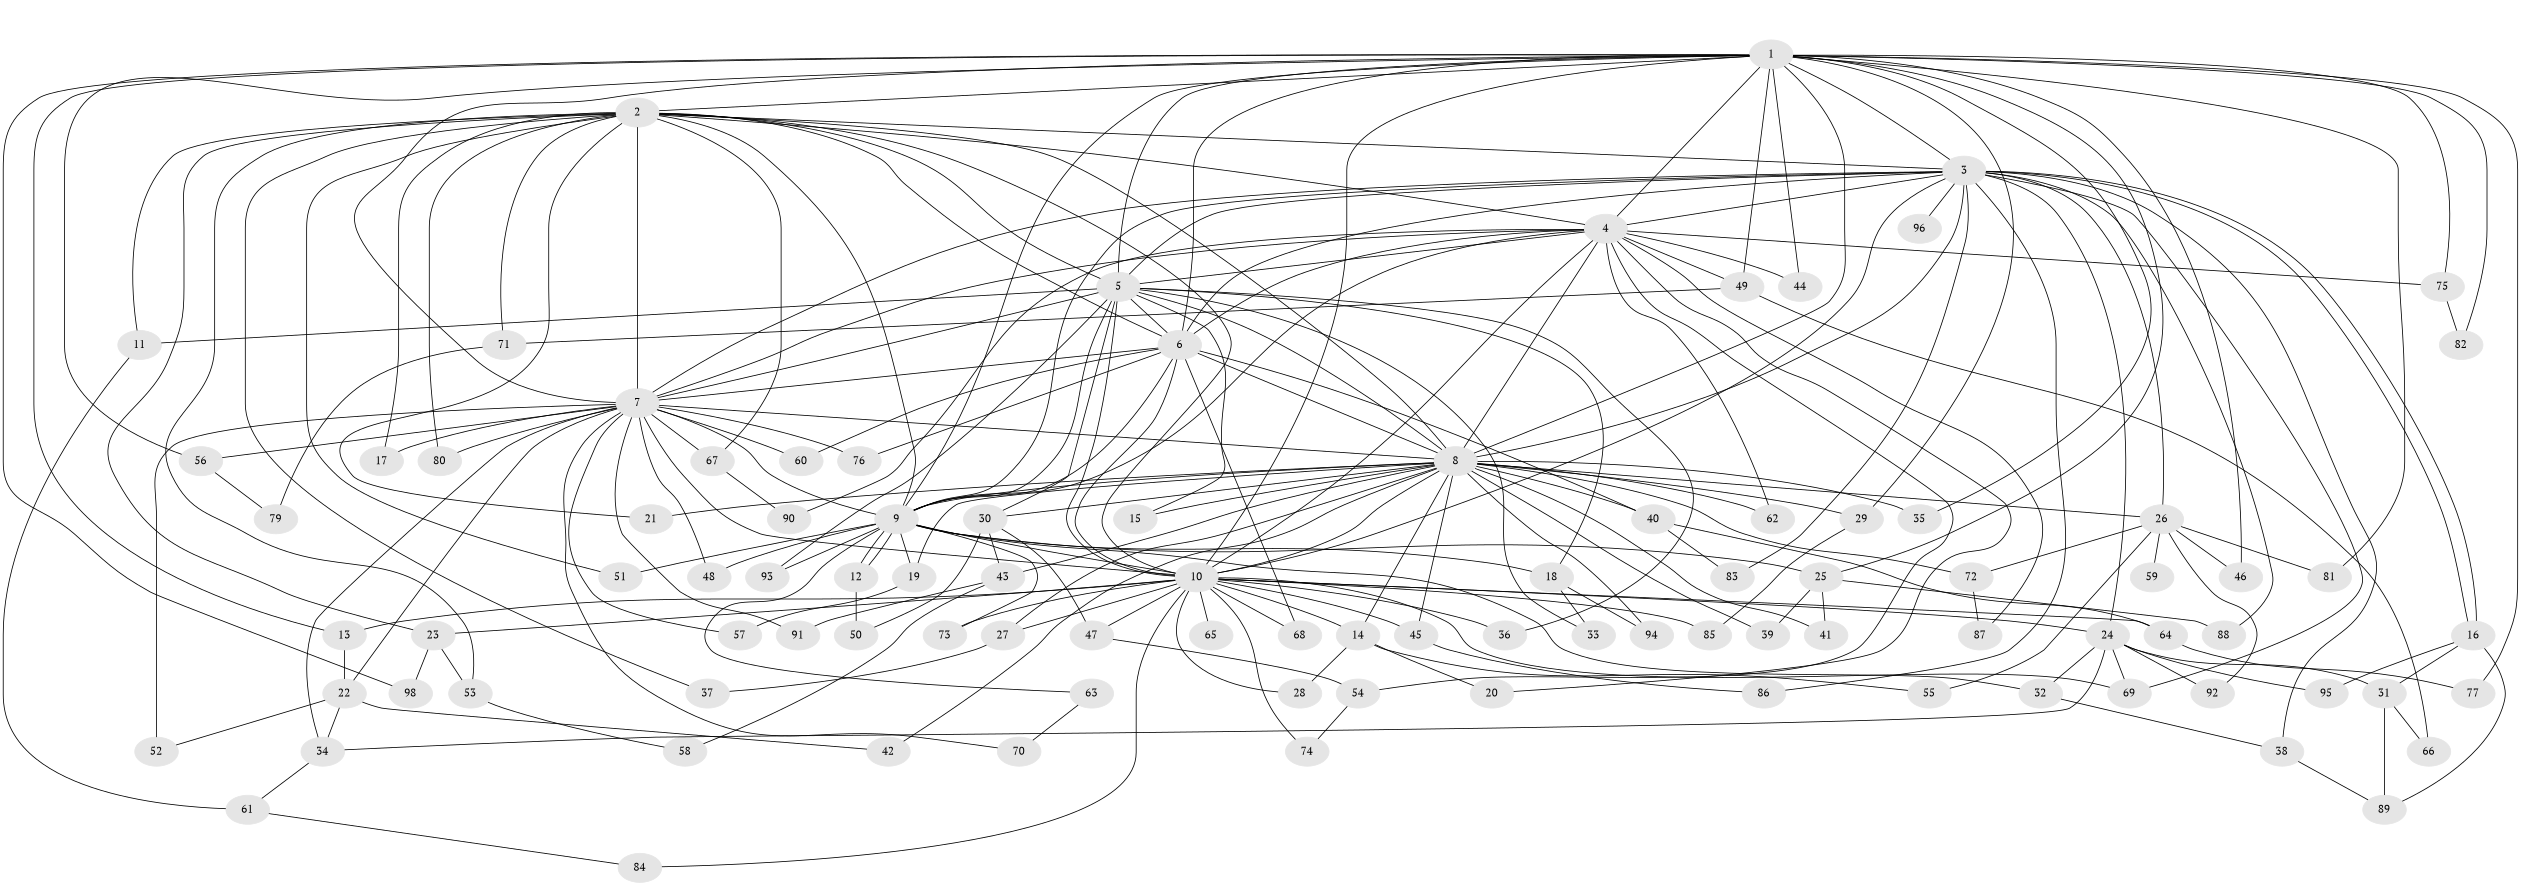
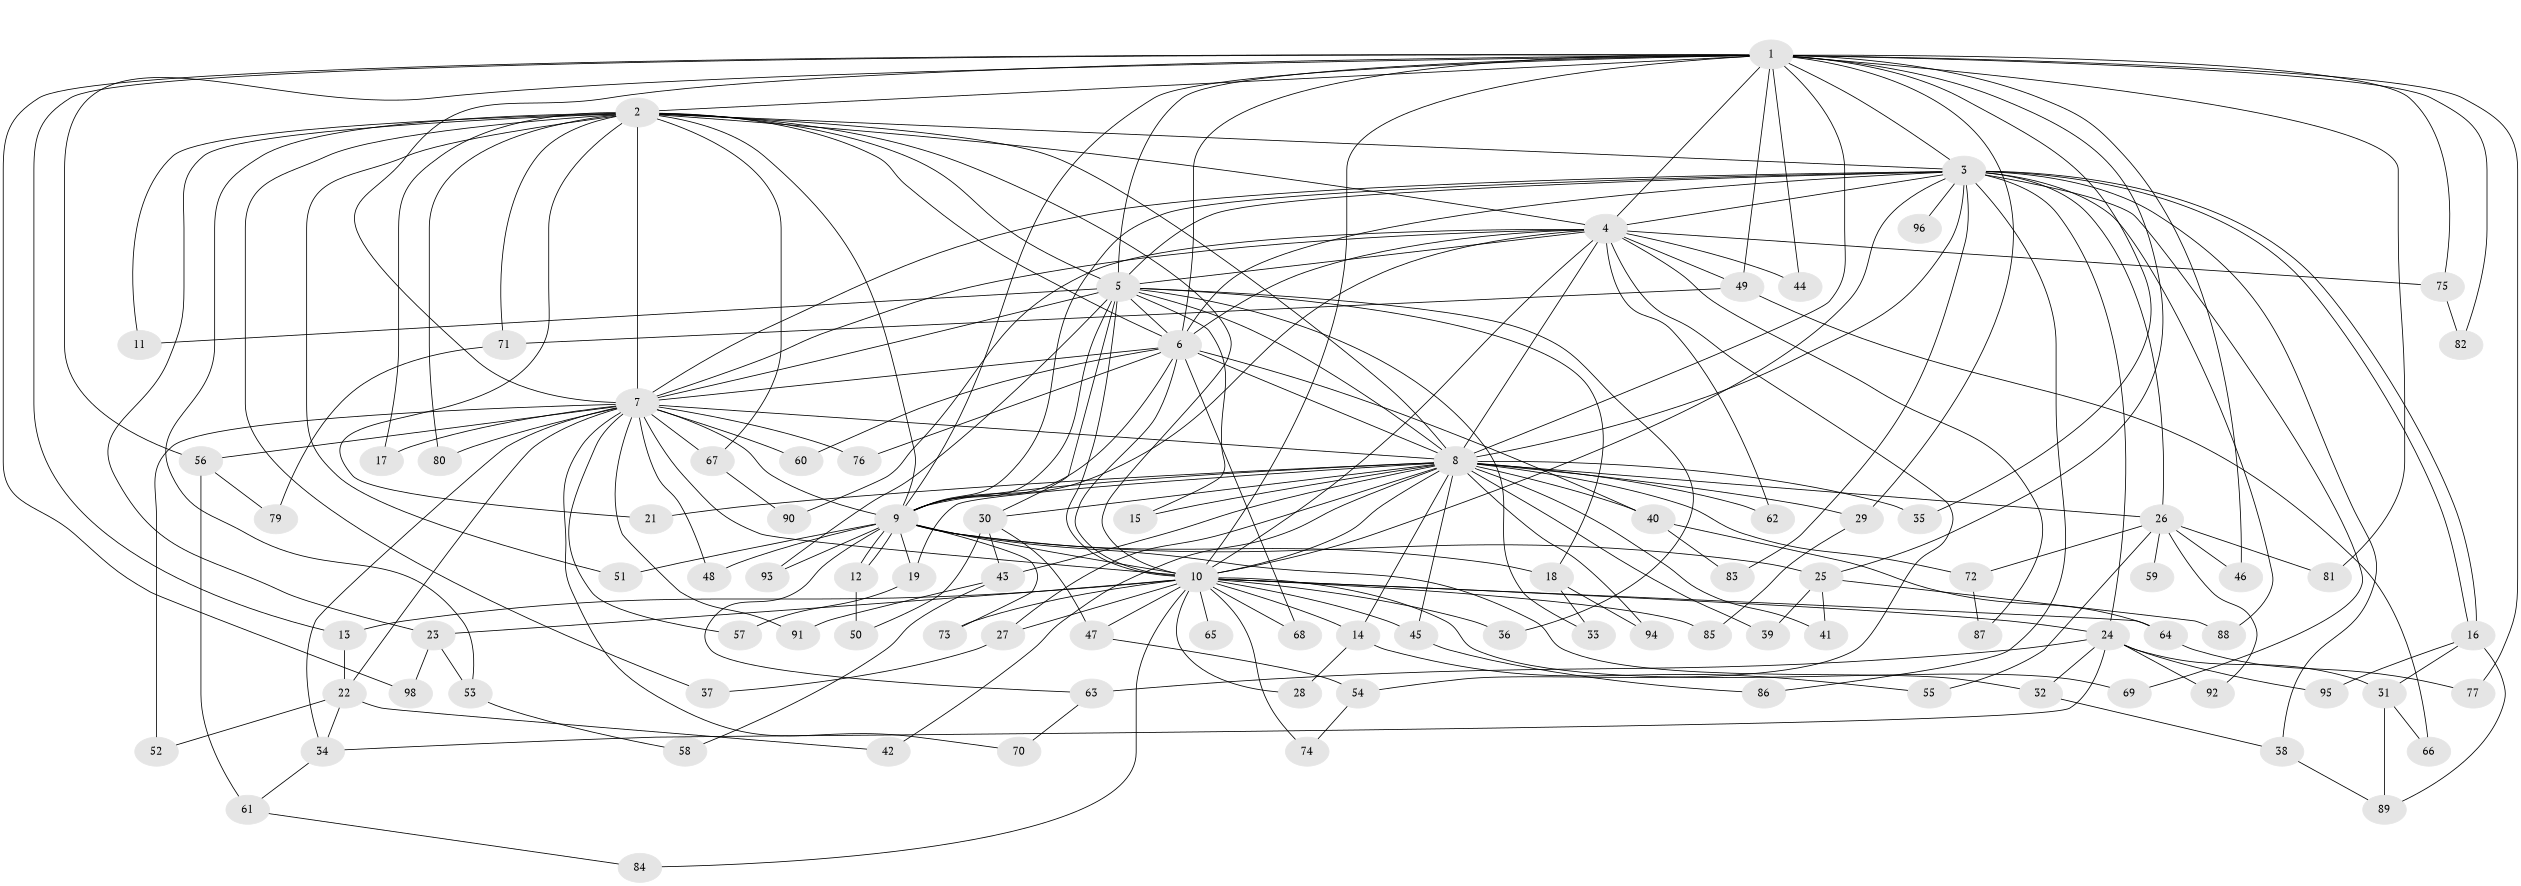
(3, 646) -> (201, 640)
(2119, 664) -> (1600, 669)
(1492, 694) -> none
